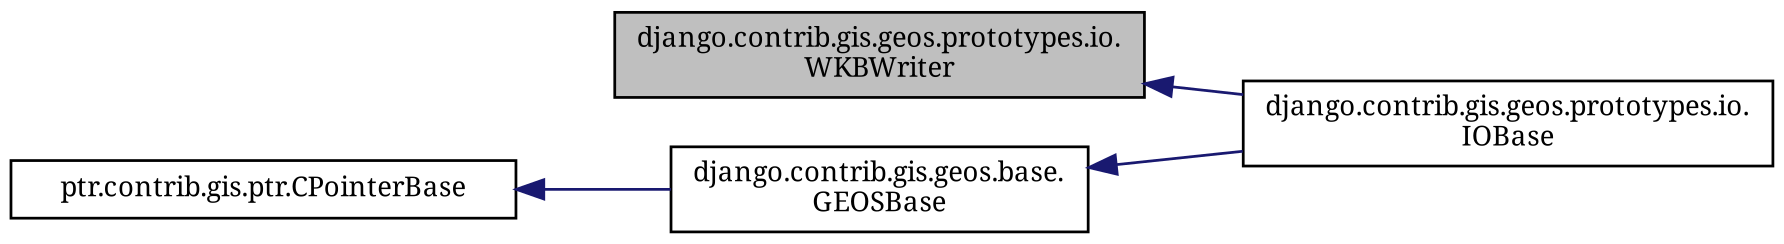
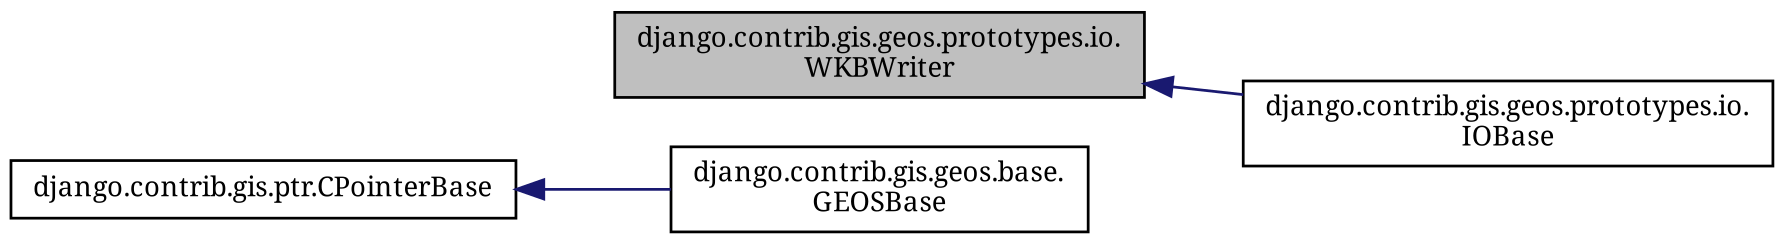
(1180, 158) -> none
(263, 189) -> (263, 189)
